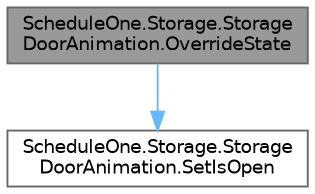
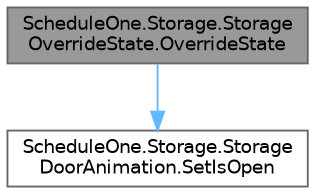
(158, 35) -> (158, 35)
